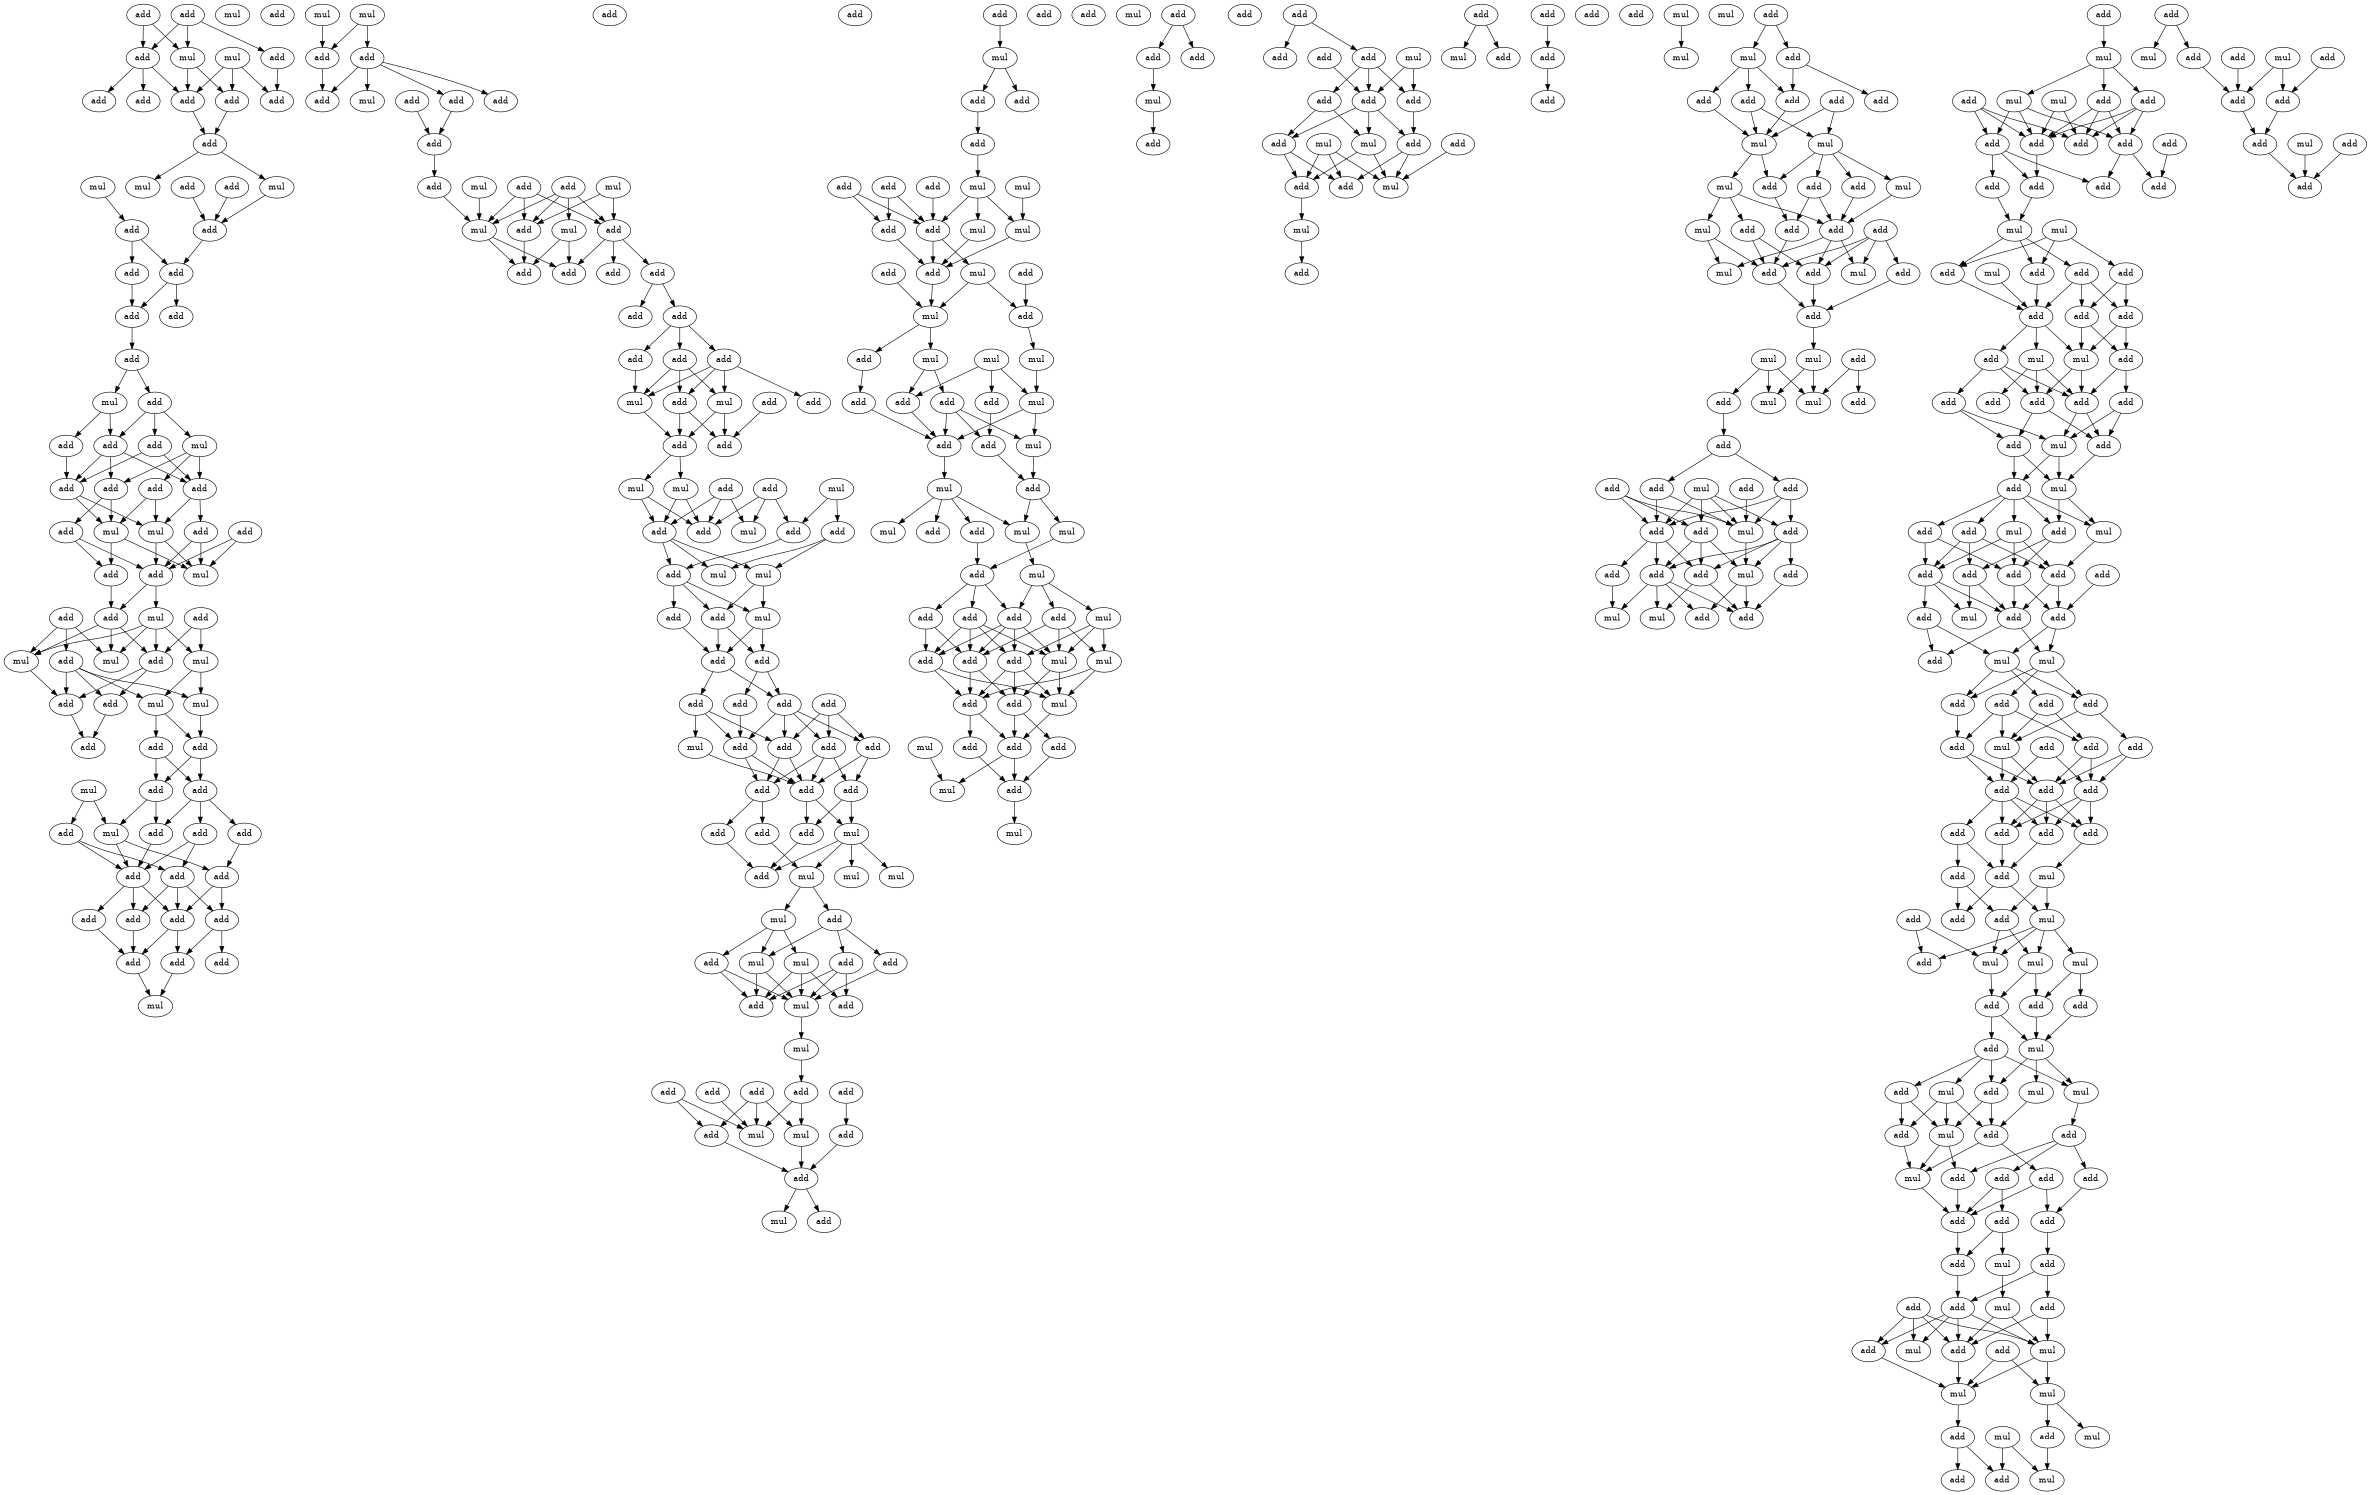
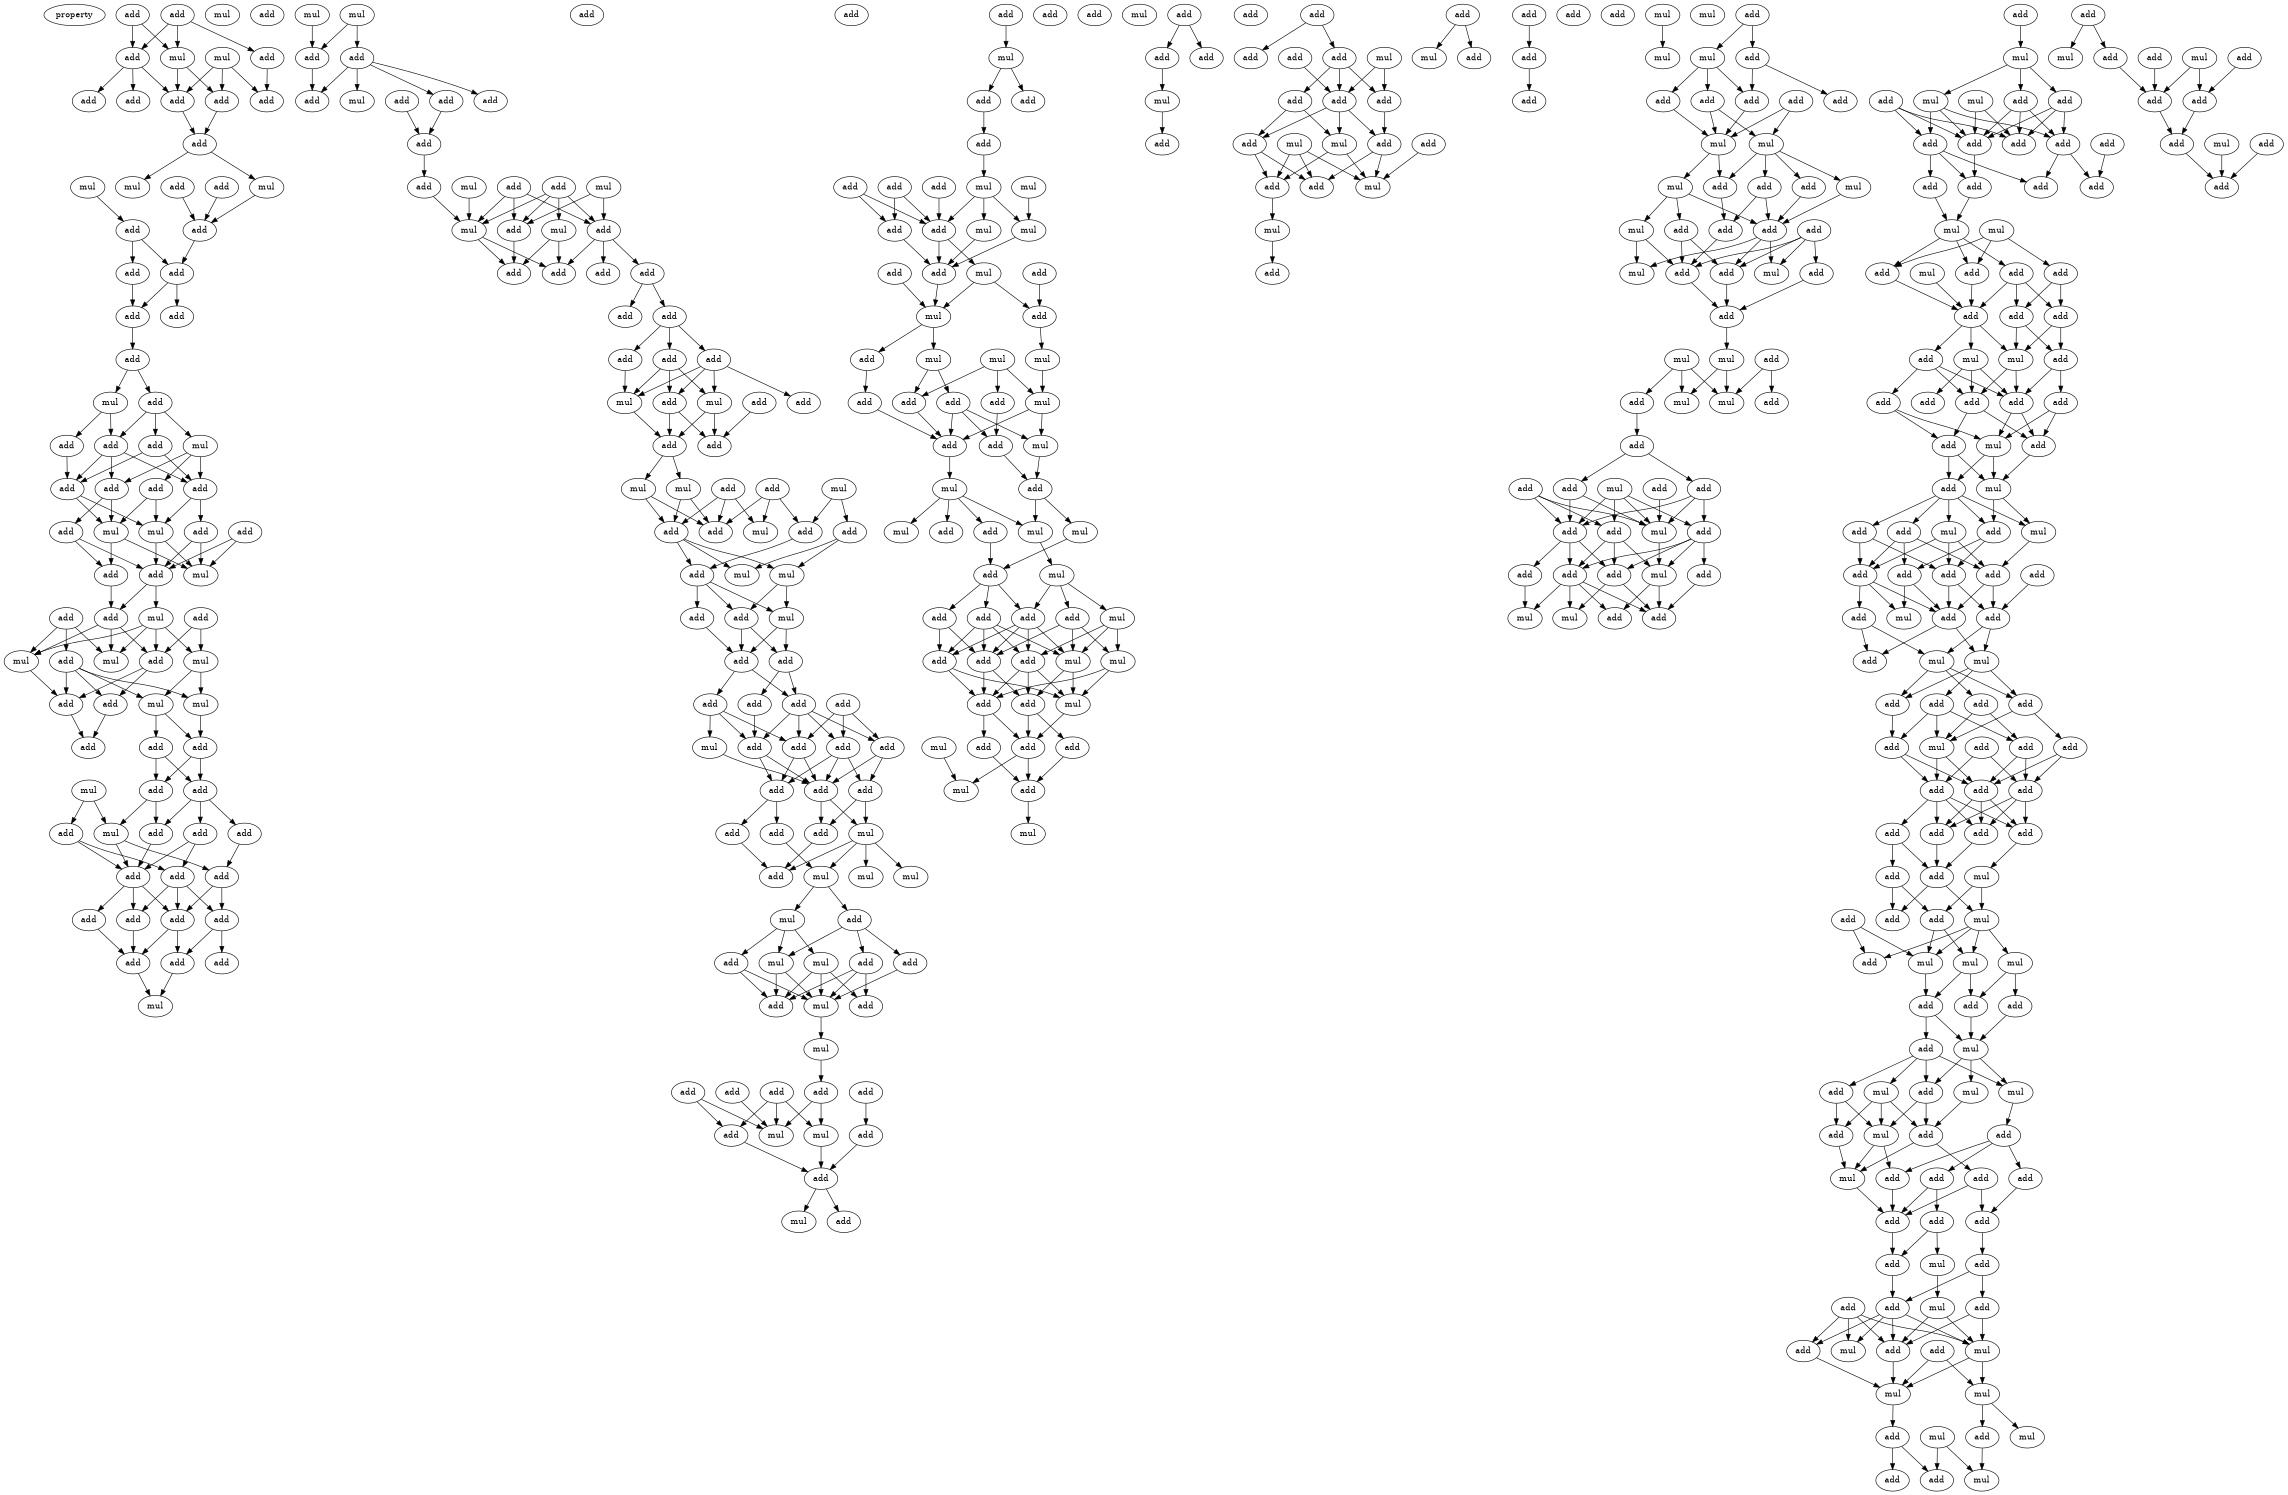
none -> (75, 15)
